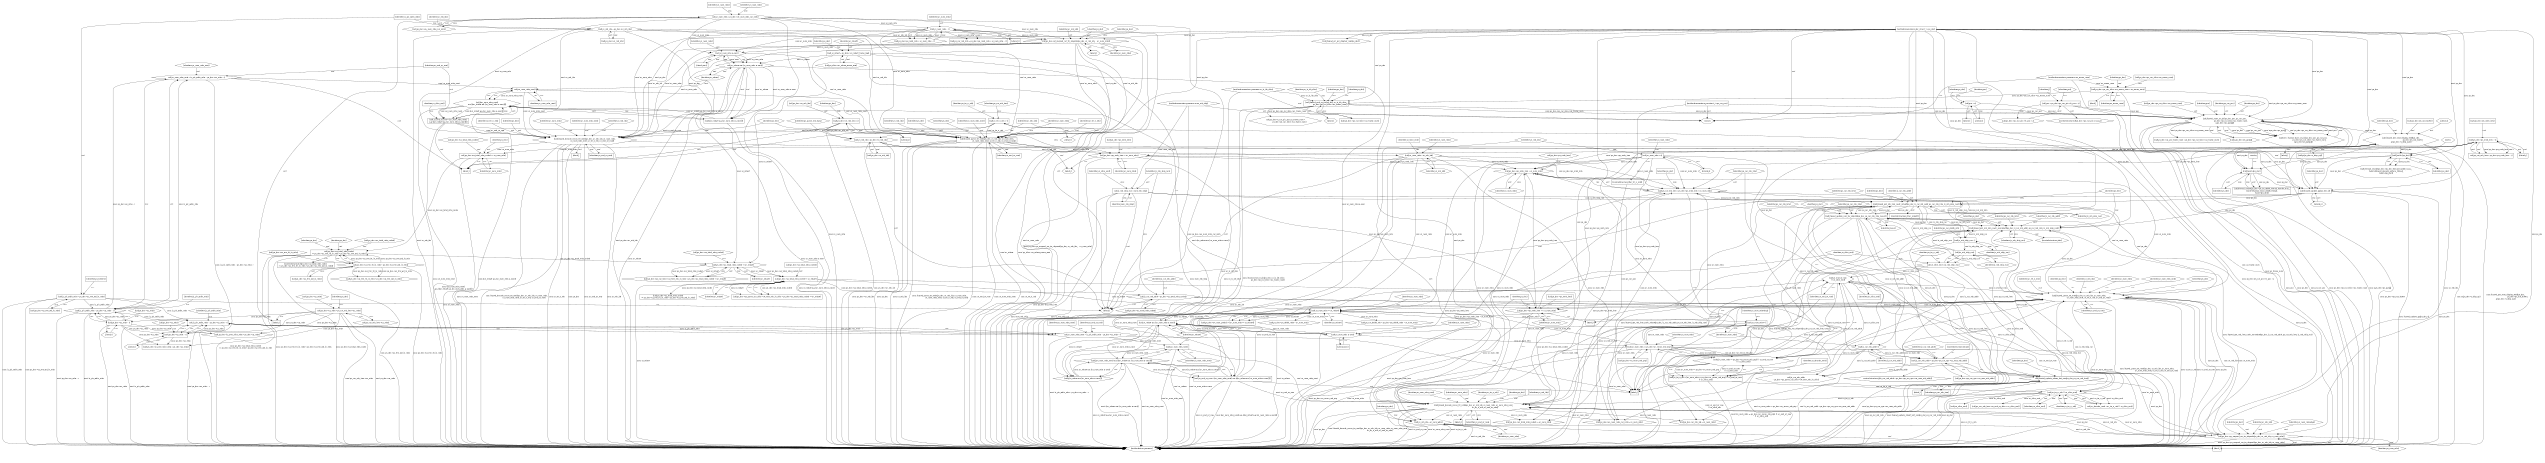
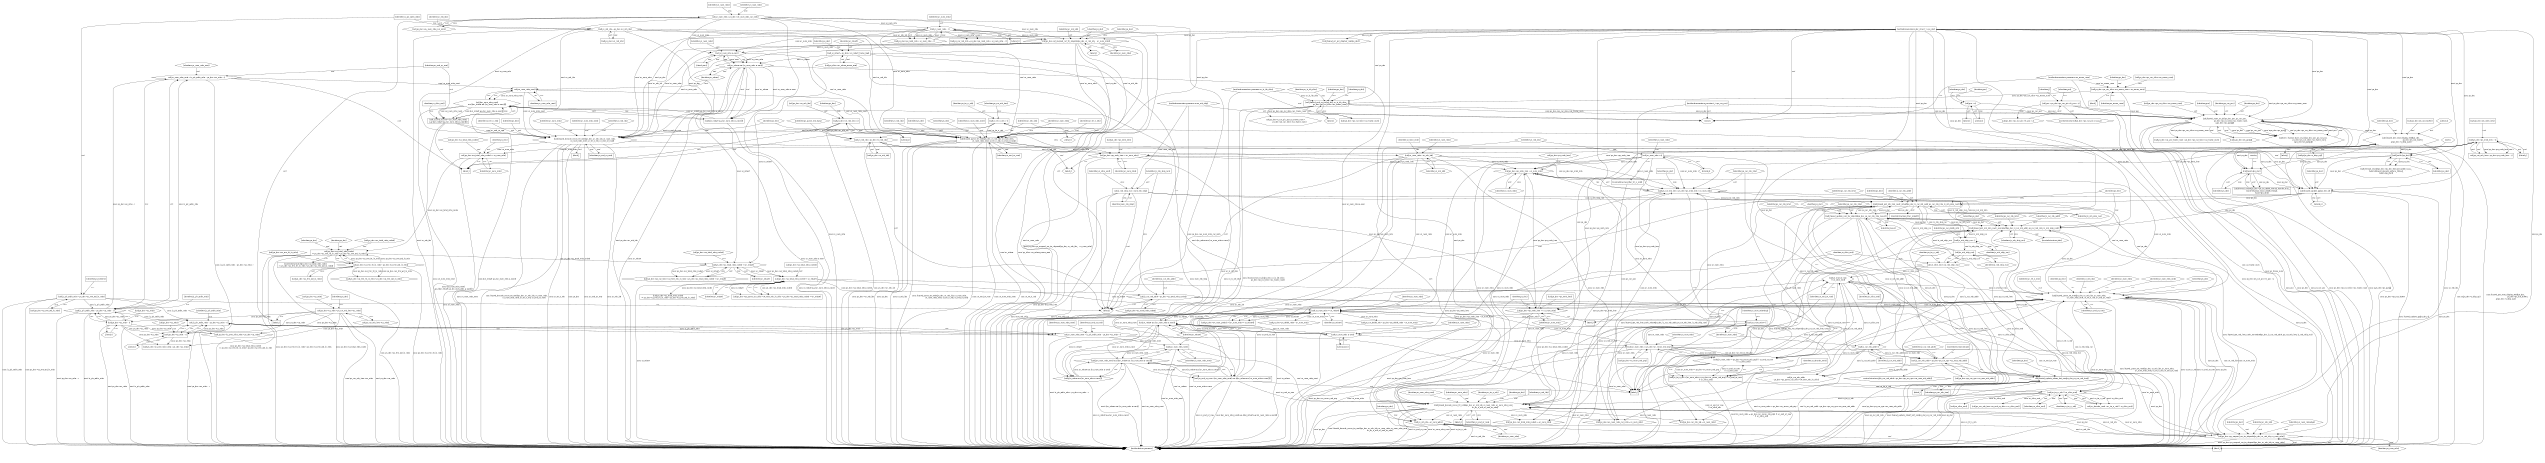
(2116, 96) -> none
